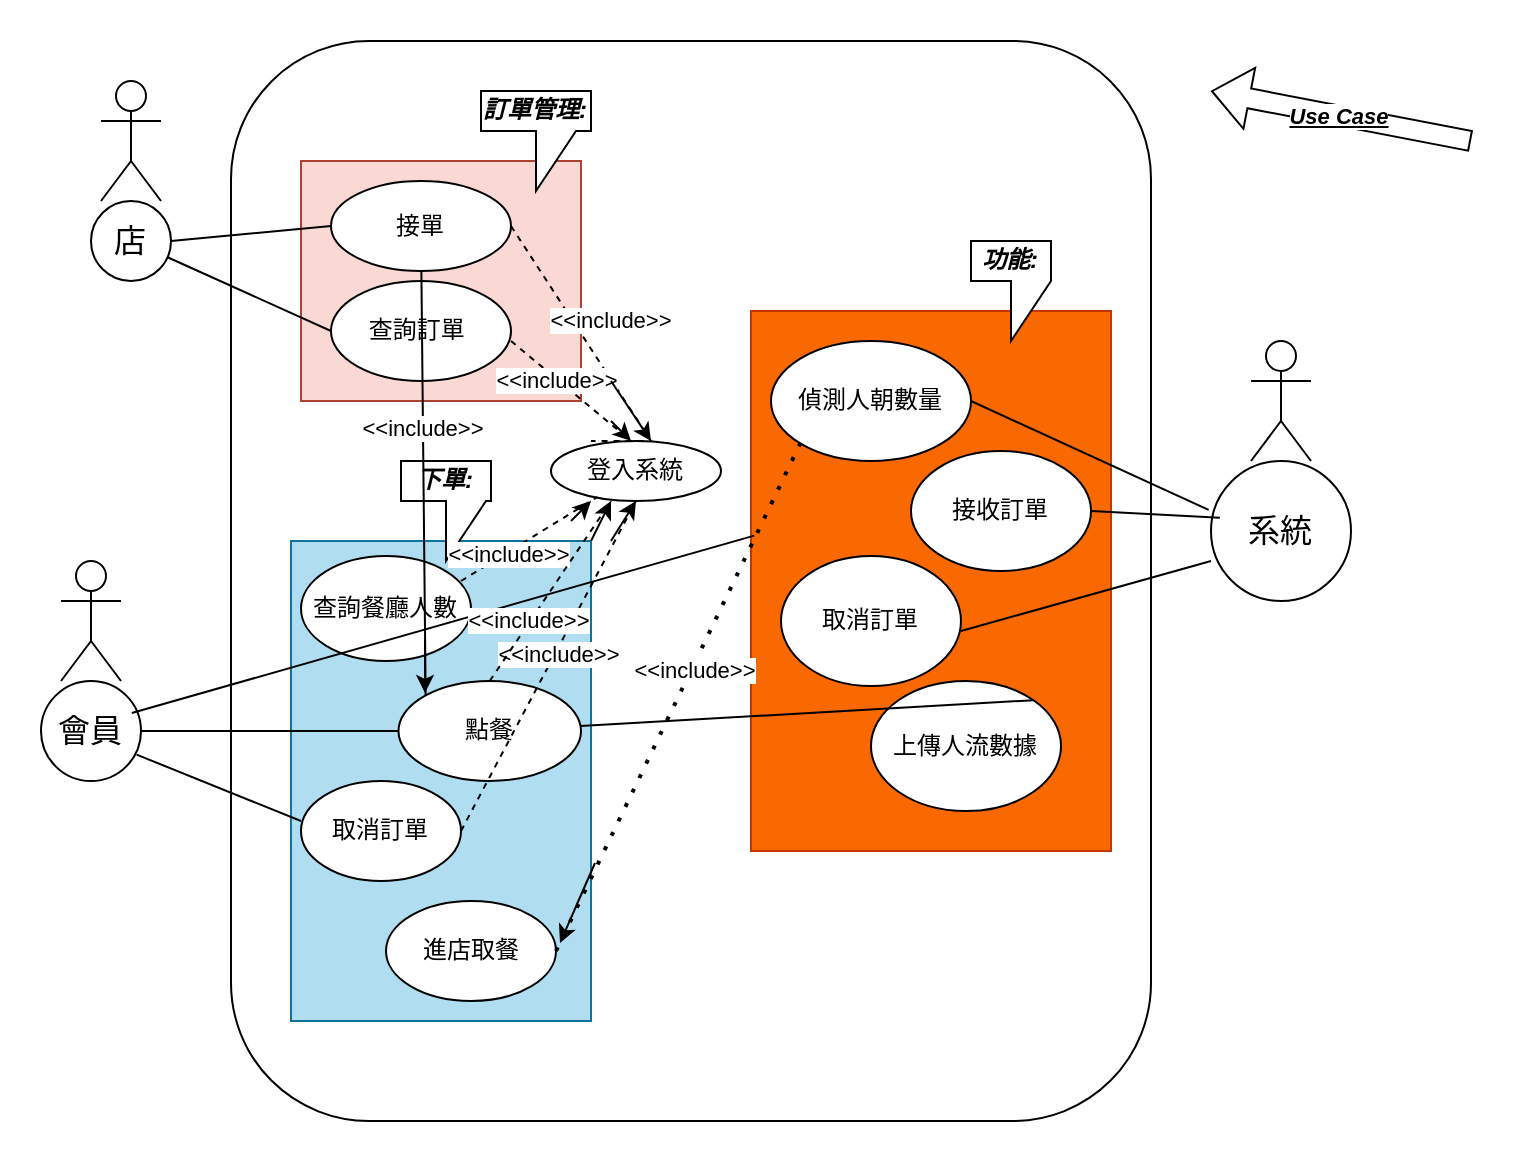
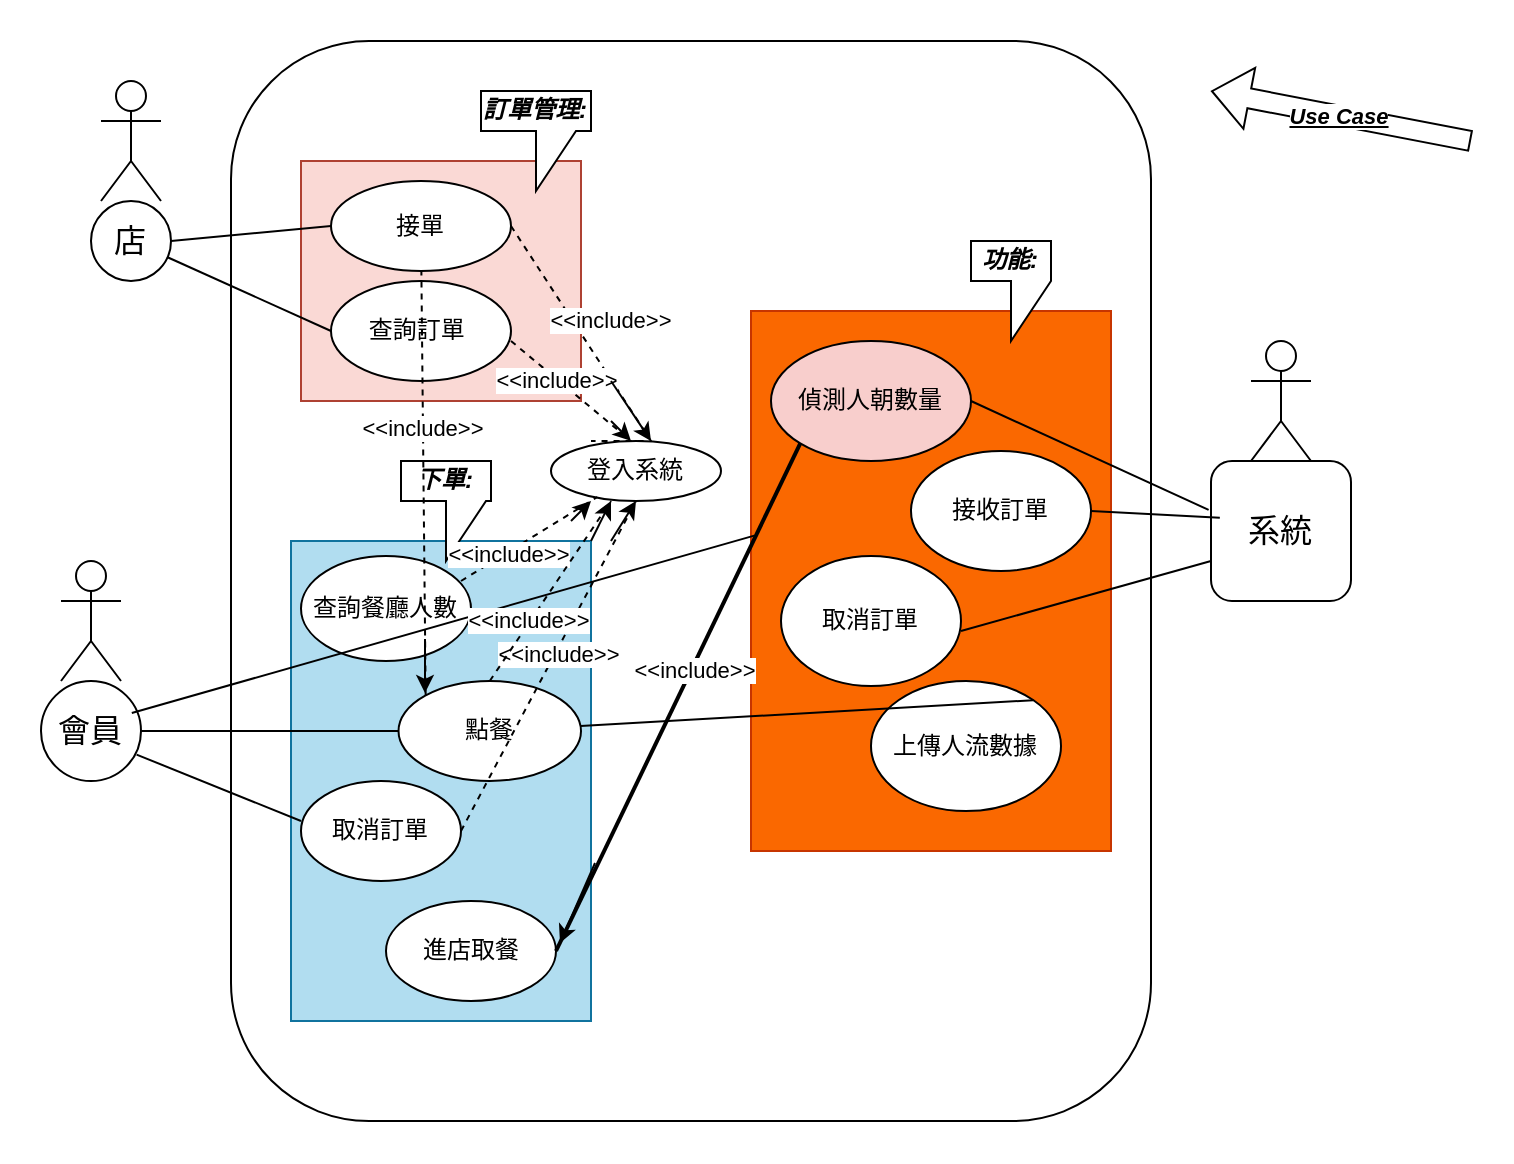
(871, 401) -> (871, 401)
(1281, 531) -> (1281, 531)
(424, 534) -> (424, 534)
(748, 552) -> (748, 552)
